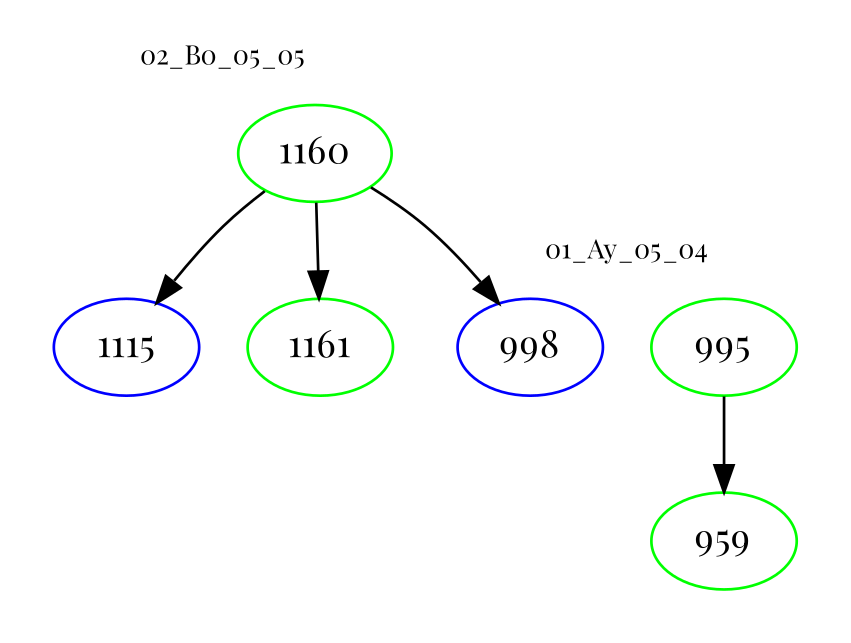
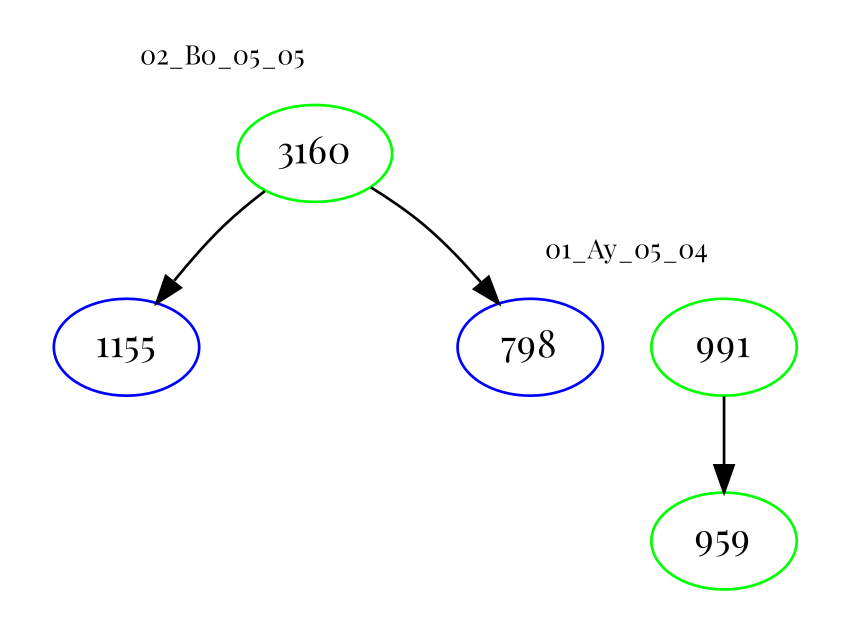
(315, 153) -> (315, 153)
(127, 347) -> (127, 347)
(320, 347) -> none
(530, 347) -> (530, 347)
(724, 347) -> (724, 347)
